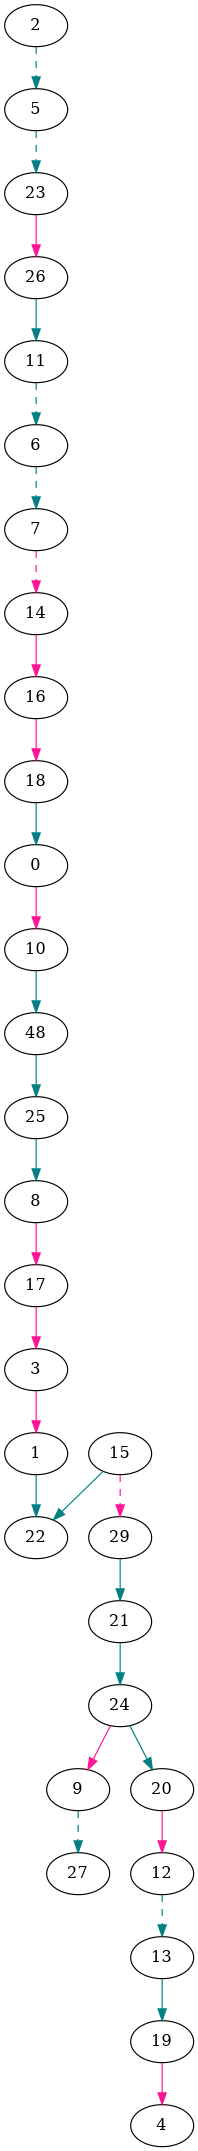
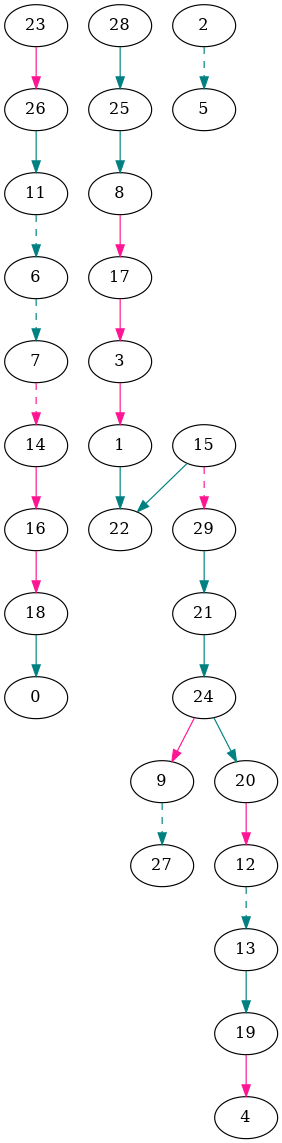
(36, 146) -> none
(36, 950) -> none
(36, 1034) -> (120, 26)
